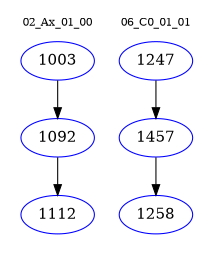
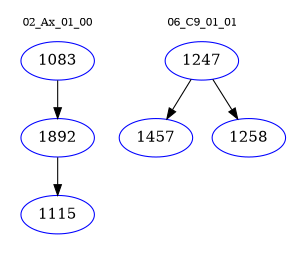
(156, 23) -> (202, 23)
(58, 61) -> (58, 61)
(58, 138) -> (58, 138)
(156, 171) -> (222, 94)
(58, 215) -> (58, 215)
